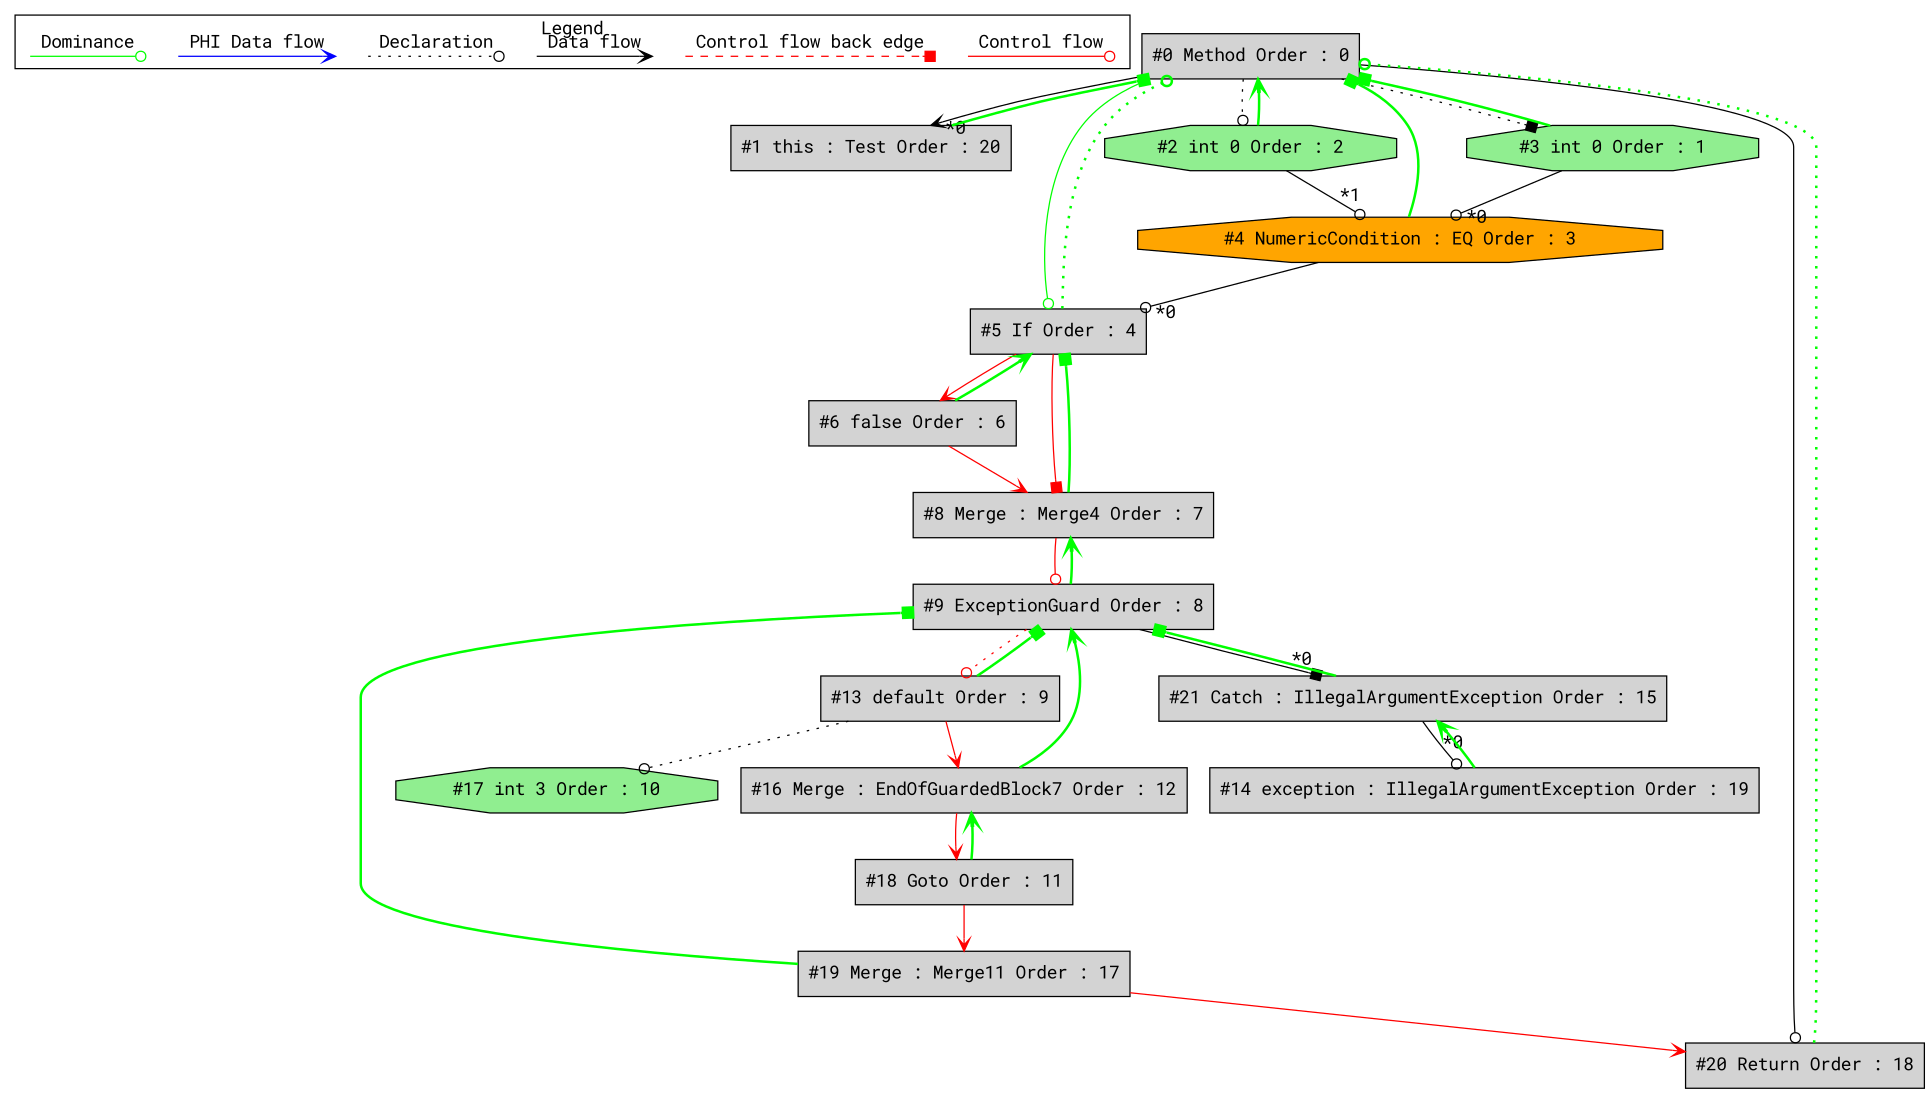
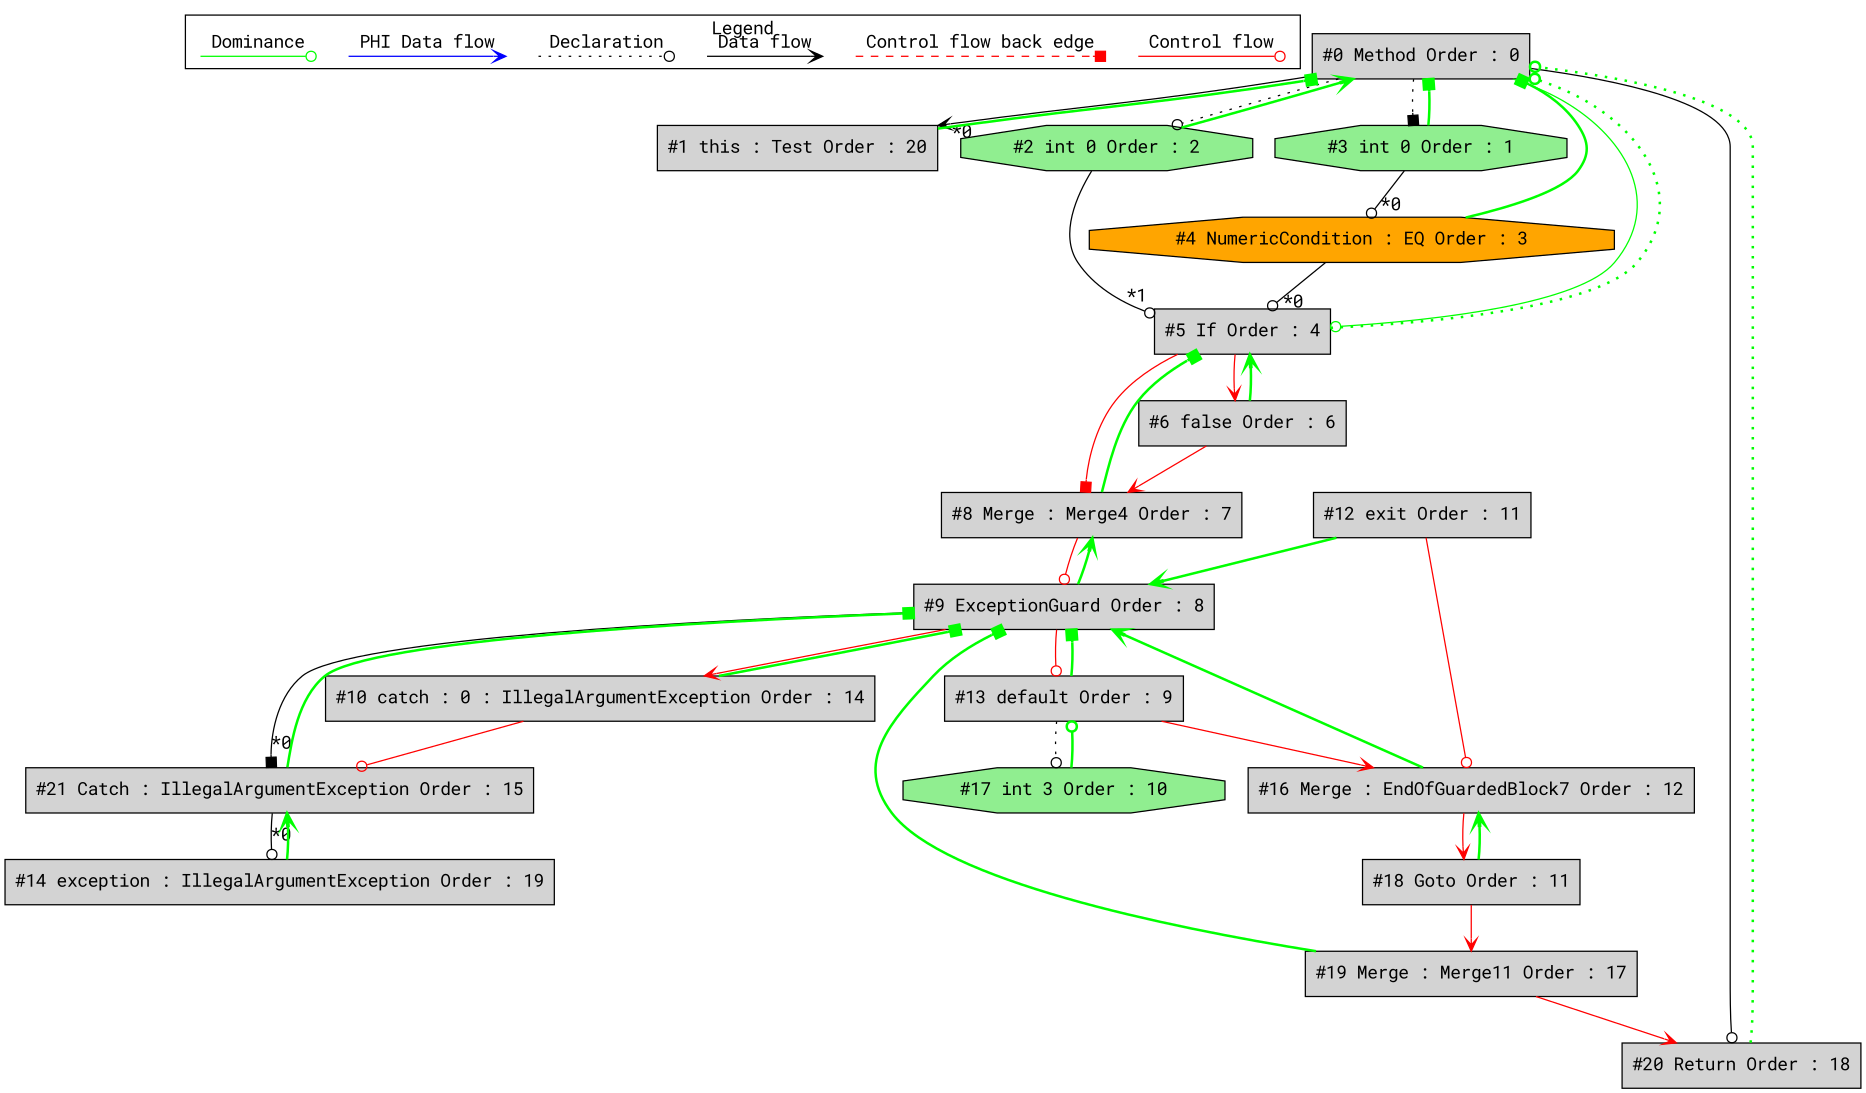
(1321, 191) -> (1075, 257)
none -> (1422, 515)
(998, 649) -> (1056, 648)
none -> (600, 699)
none -> (1072, 750)
